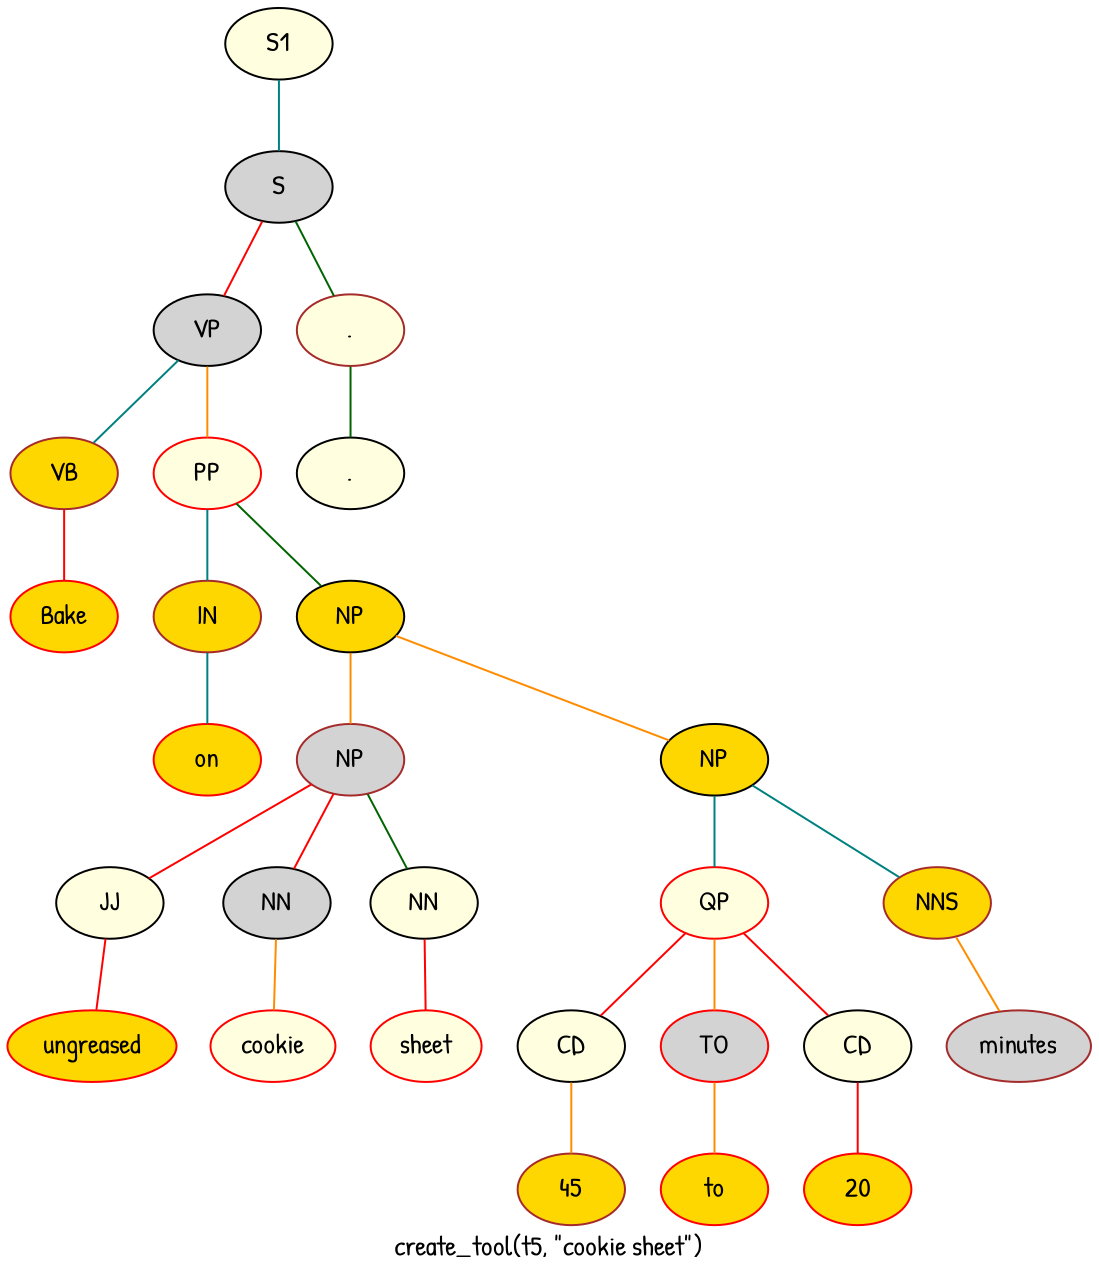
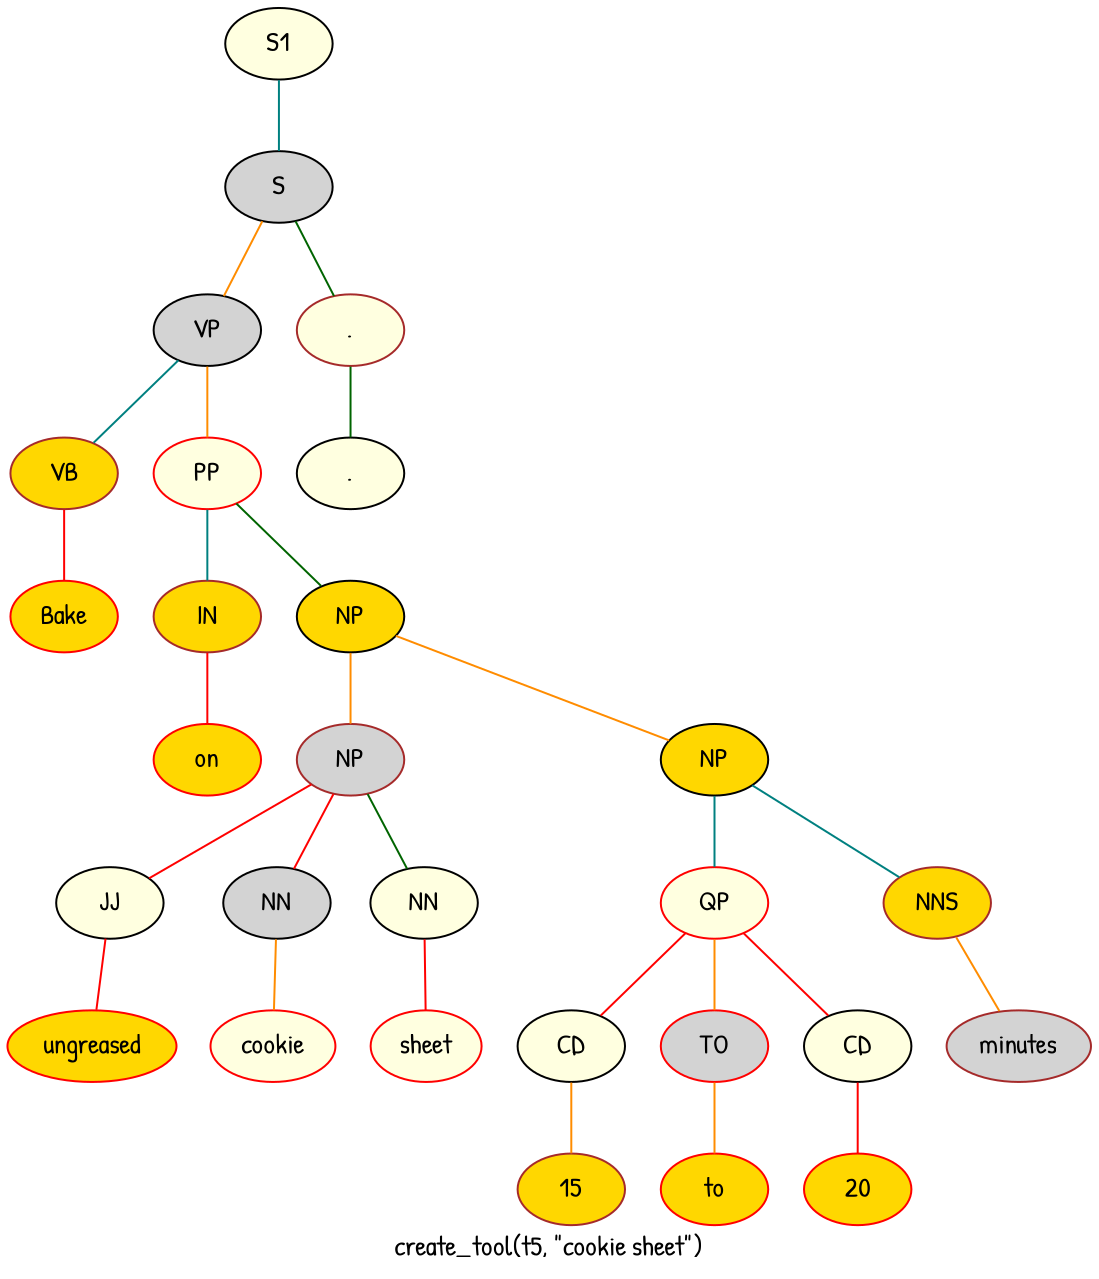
(243, 259) -> (243, 259)
(207, 688) -> (207, 688)
(571, 1189) -> (571, 1189)
